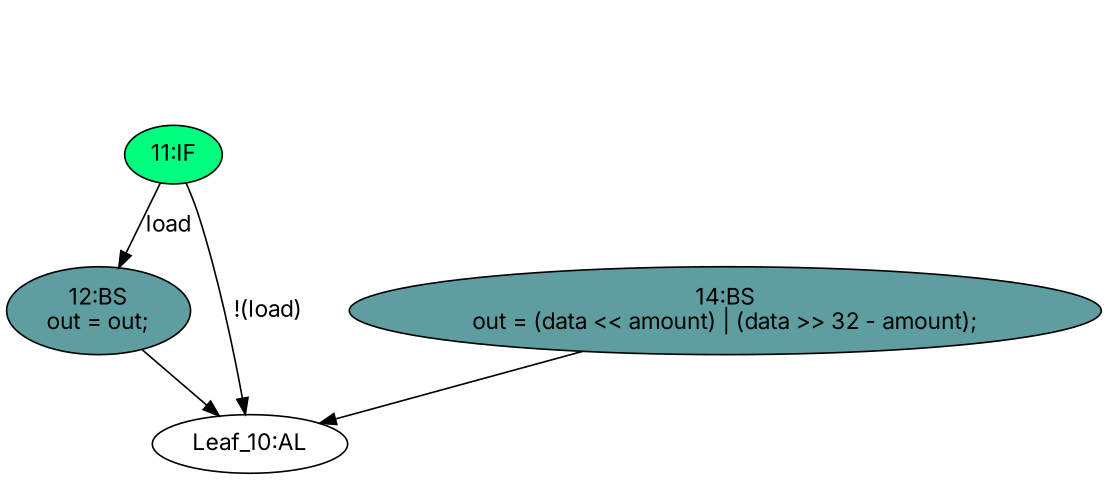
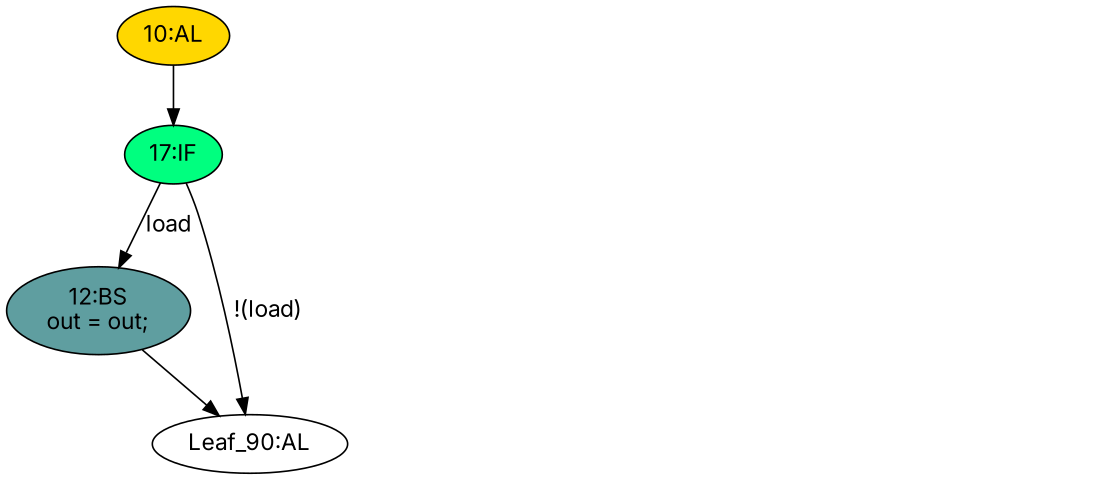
none -> (173, 36)
(173, 155) -> (173, 155)
(725, 311) -> none
(250, 444) -> (250, 444)
